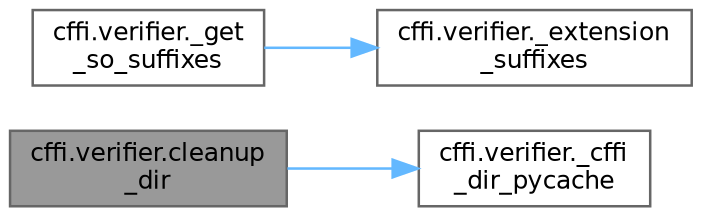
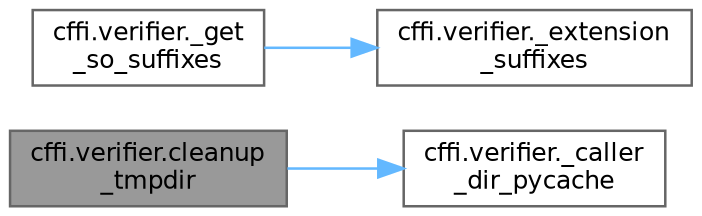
(148, 169) -> (148, 169)
(534, 169) -> (534, 169)
